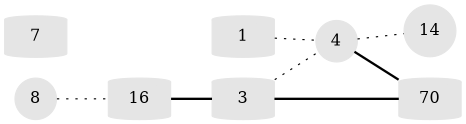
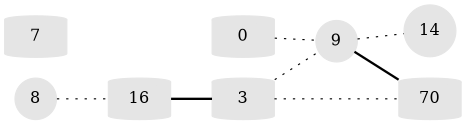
(243, 37) -> (243, 37)
(337, 41) -> (337, 41)
(337, 99) -> (337, 99)
